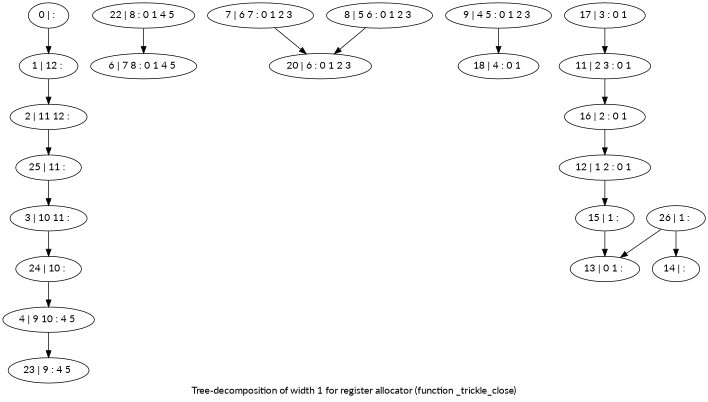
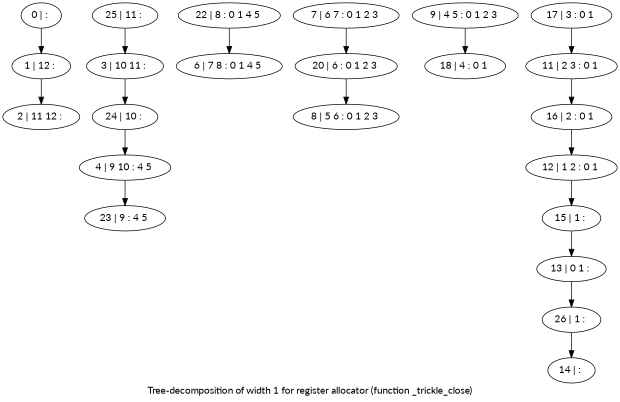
(353, 39) -> (346, 88)
(49, 139) -> none
(644, 241) -> (572, 291)
